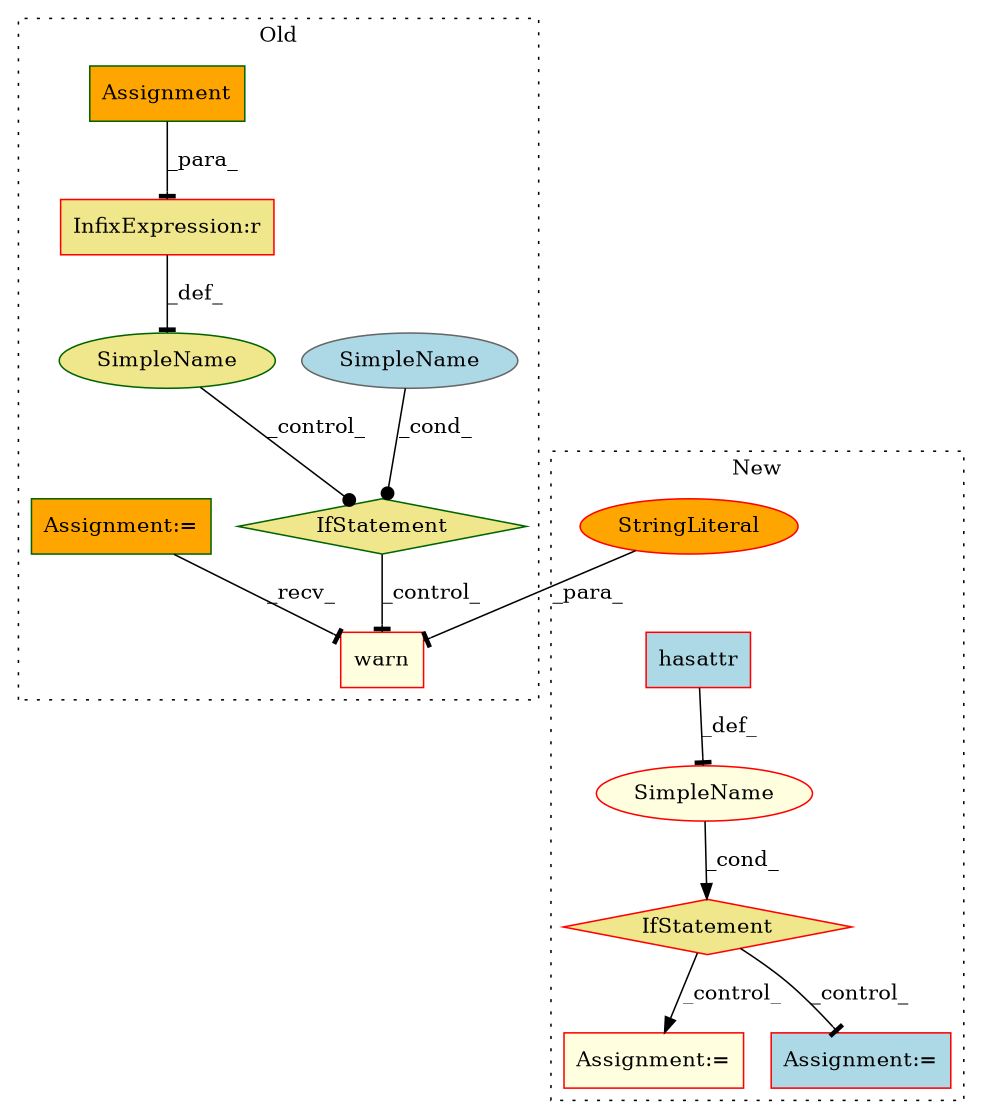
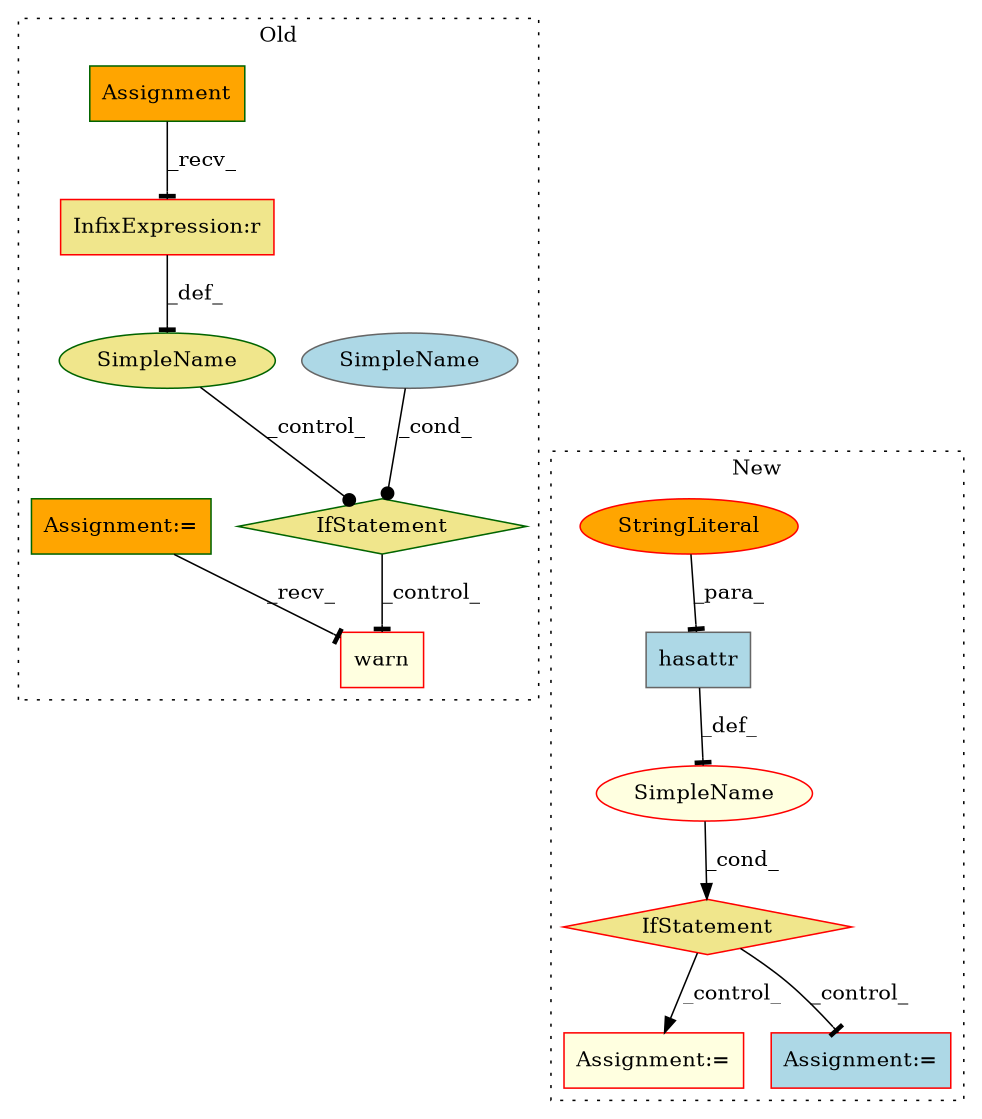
(203, 160) -> (203, 160)
(528, 596) -> (693, 589)
(698, 660) -> (698, 660)
